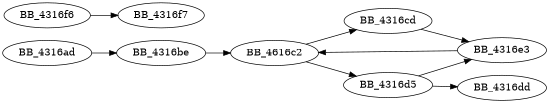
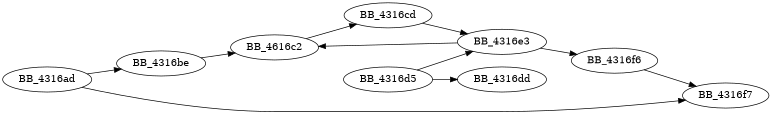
none -> (555, 51)
(328, 68) -> none
none -> (380, 112)
